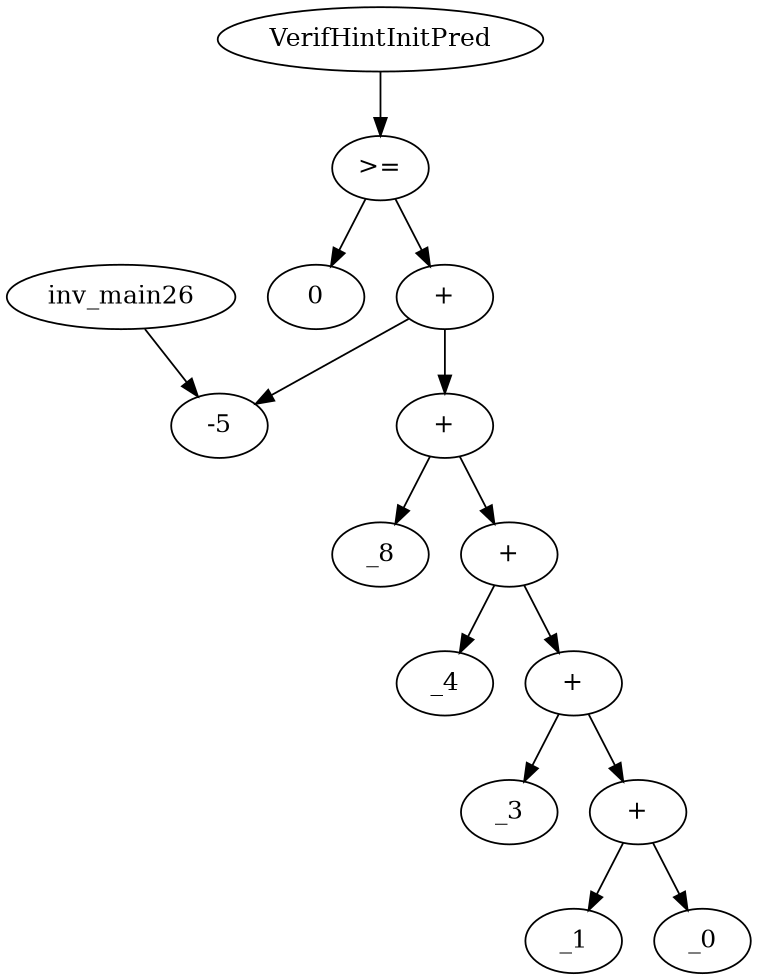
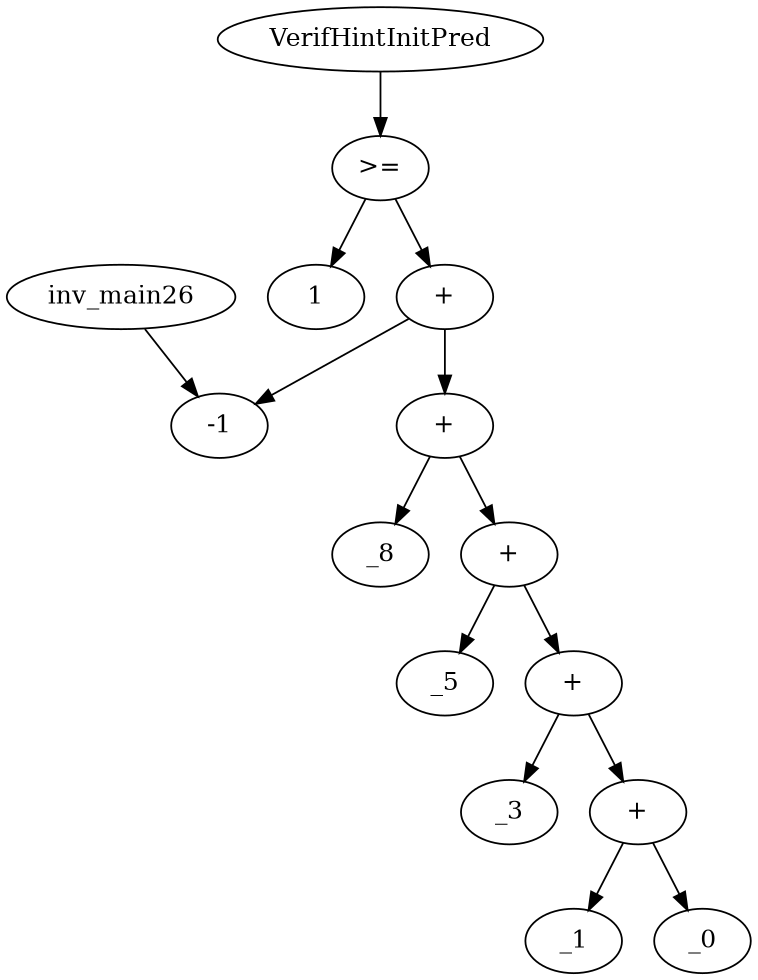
(316, 297) -> (316, 297)
(219, 426) -> (219, 426)
(445, 683) -> (445, 683)
